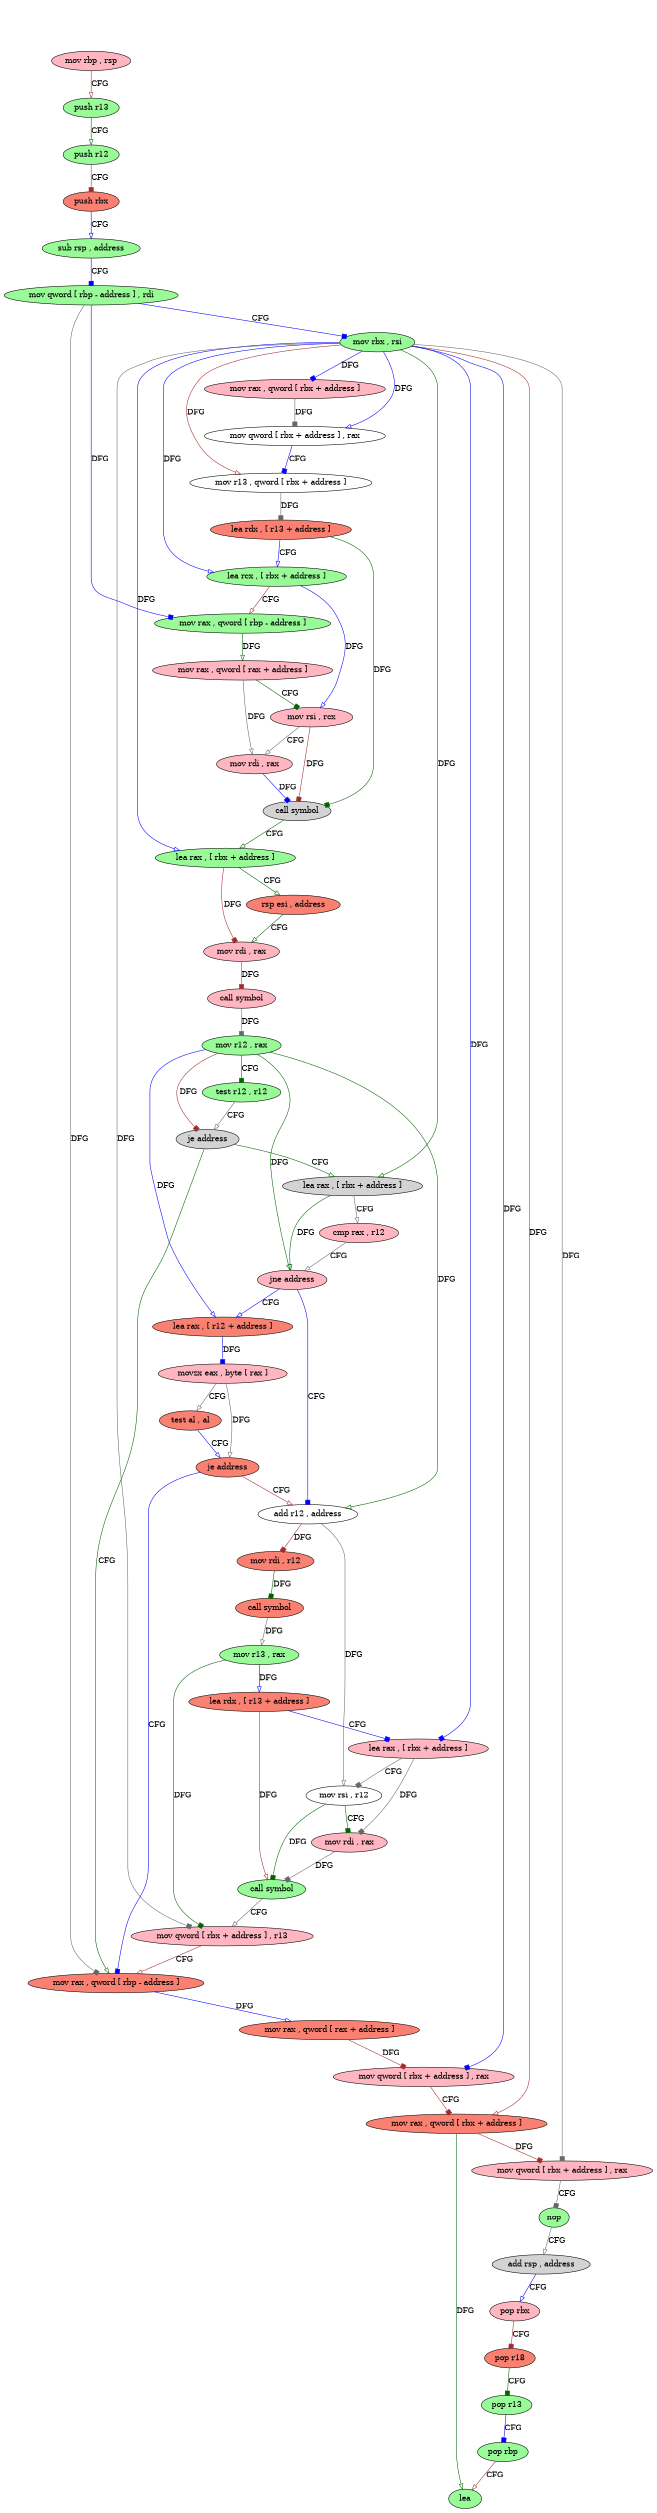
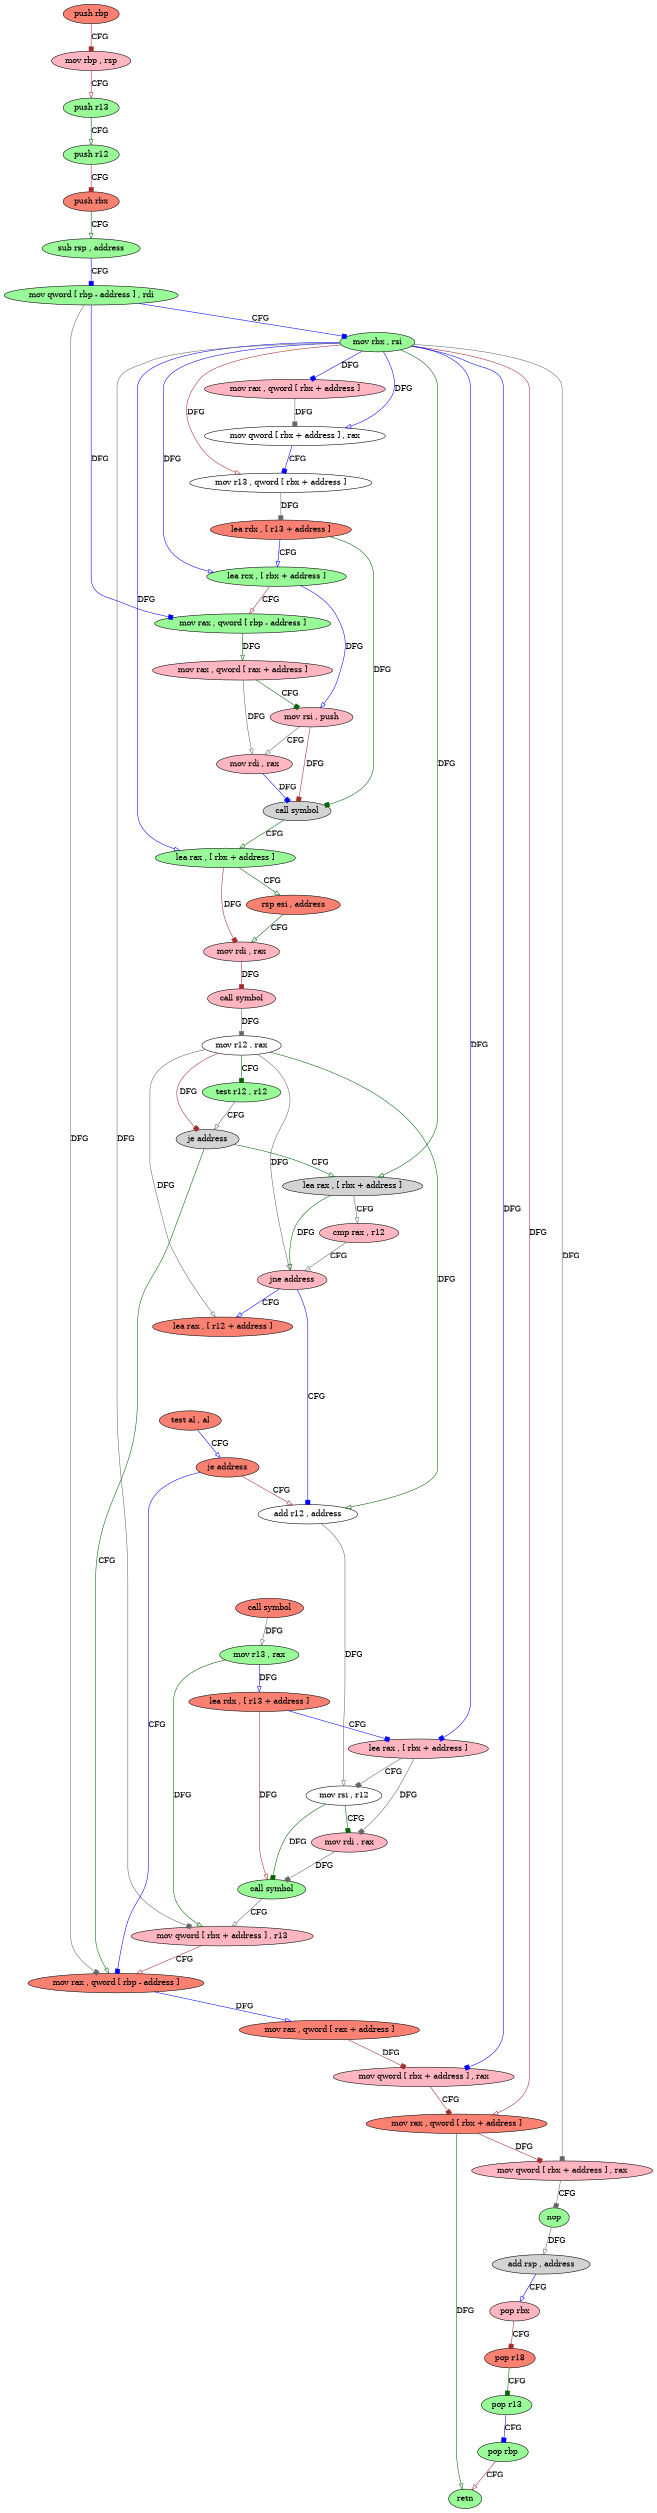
none -> (91, 14)
(91, 222) -> (91, 222)
(312, 717) -> (312, 717)
(242, 1045) -> (242, 1045)
(273, 1147) -> (273, 1147)
(151, 1172) -> (151, 1172)
(223, 1374) -> none
(275, 1561) -> none
(174, 1782) -> (174, 1782)
(557, 2241) -> (557, 2241)
(465, 2499) -> (465, 2499)
